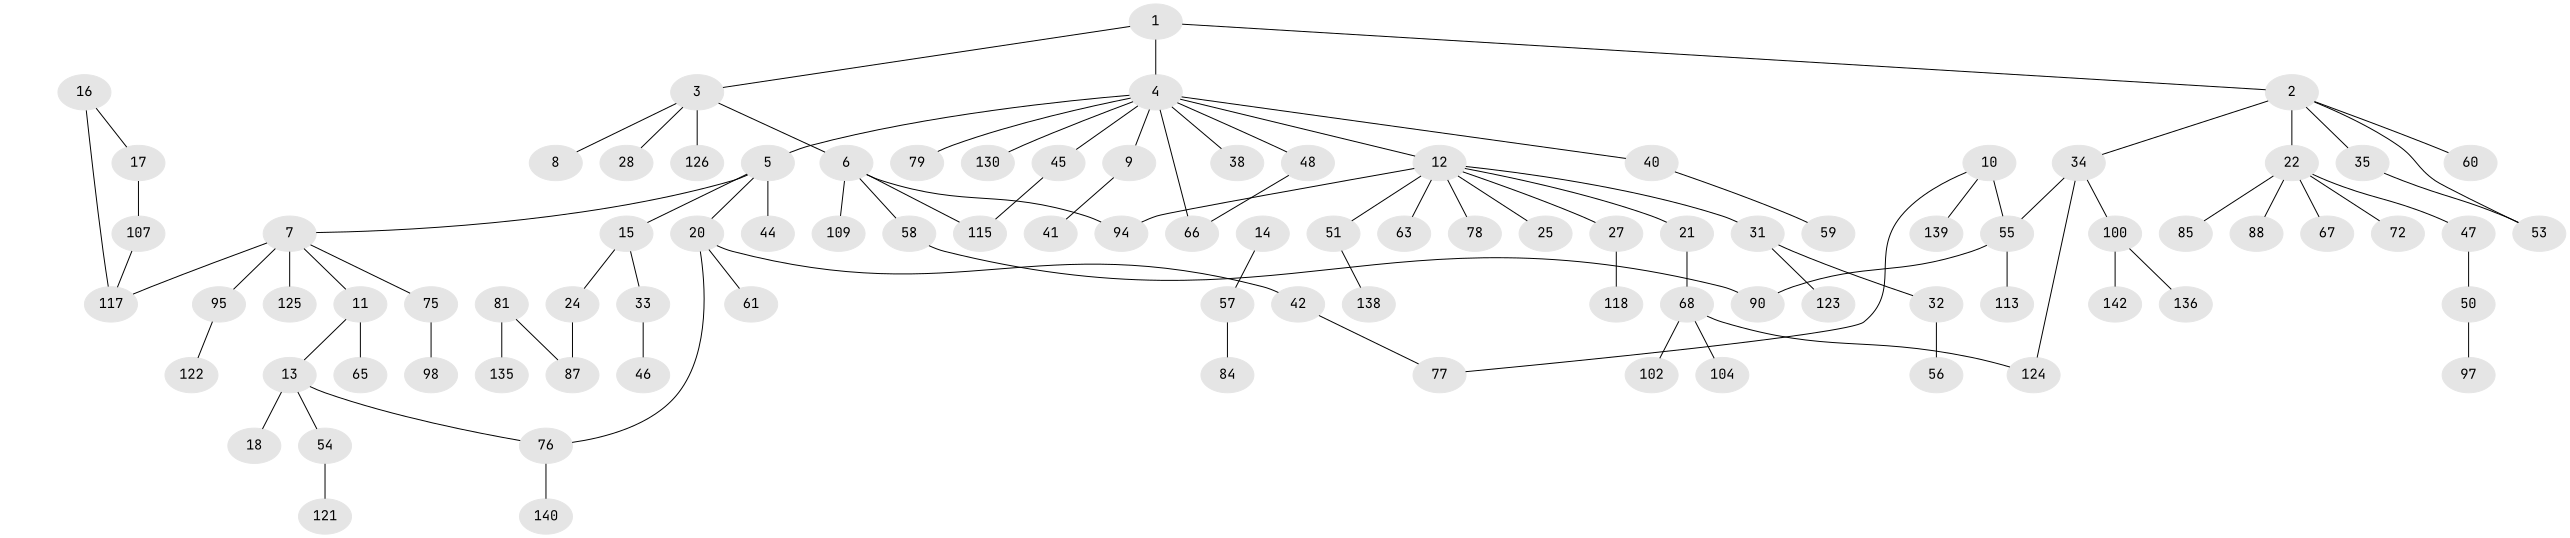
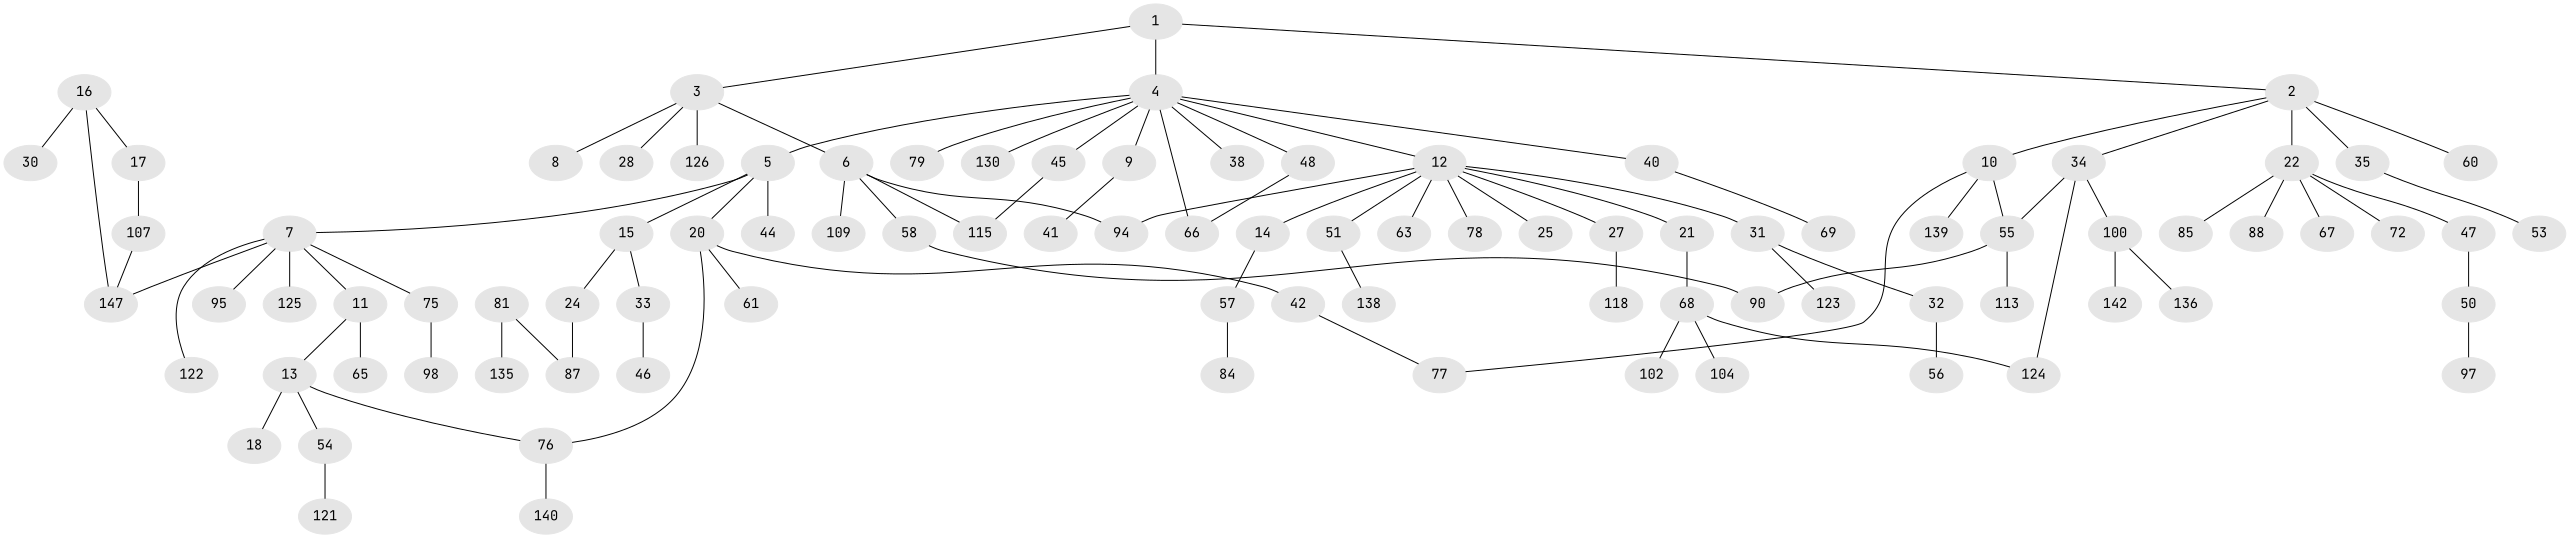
none -> (30, 163)
(2416, 163) -> (2139, 123)
none -> (1349, 196)
(1828, 234) -> (1828, 234)
(111, 304) -> (111, 304)
(205, 340) -> (188, 281)
